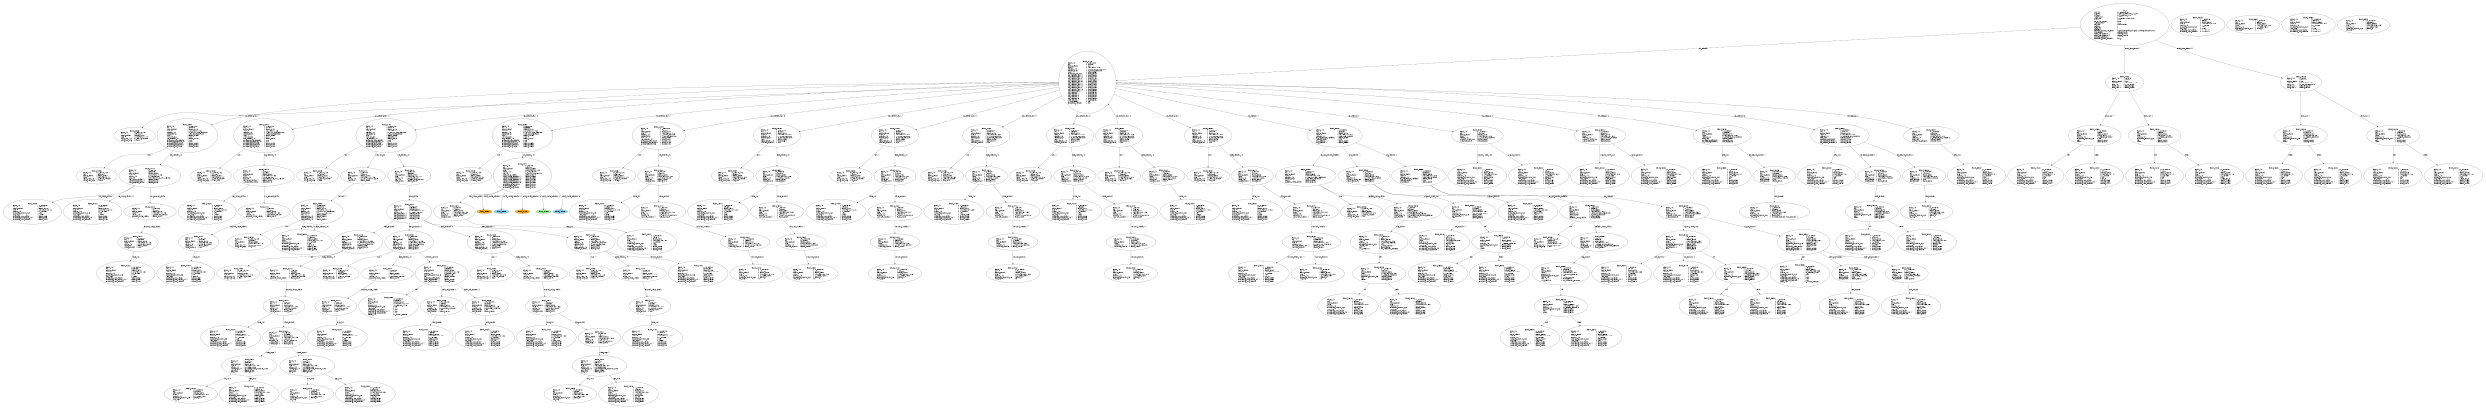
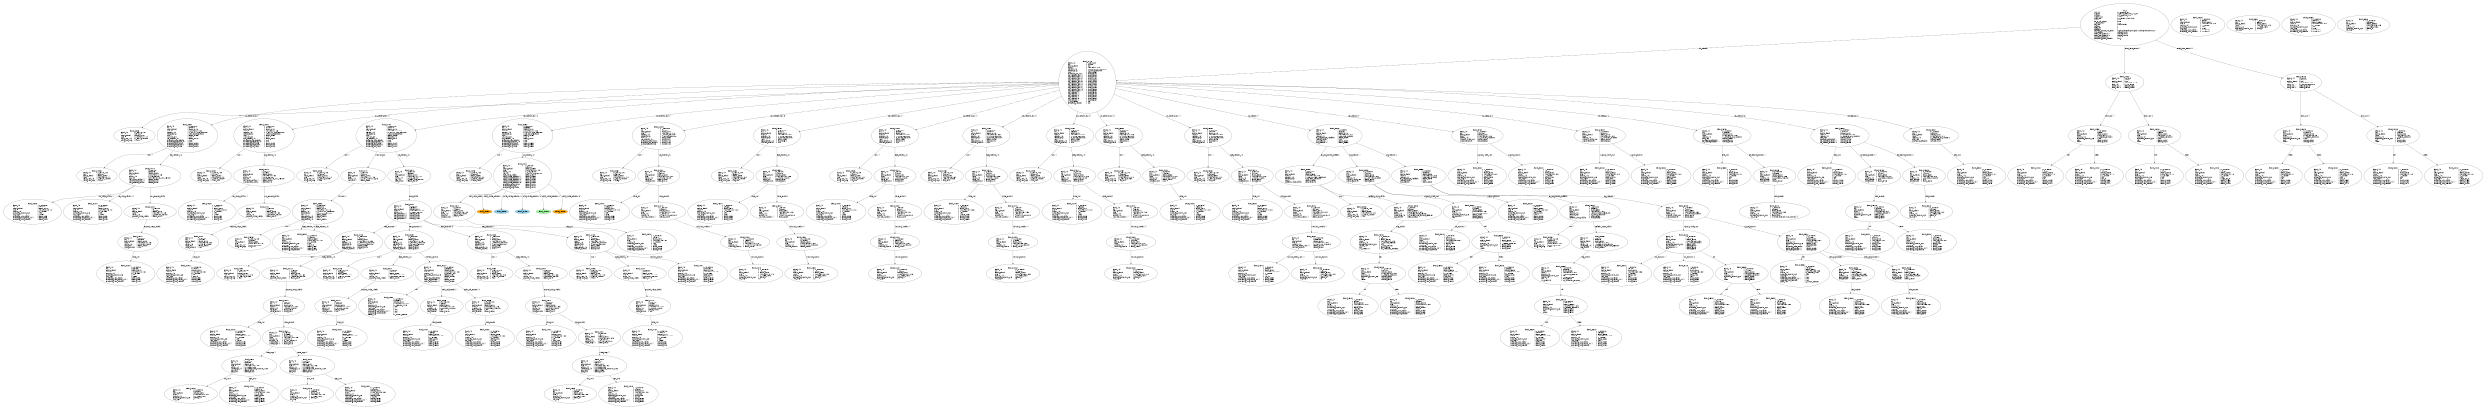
(1114, 114) -> (1101, 119)
(780, 172) -> (780, 172)
(523, 212) -> (523, 212)
(560, 212) -> (560, 212)
